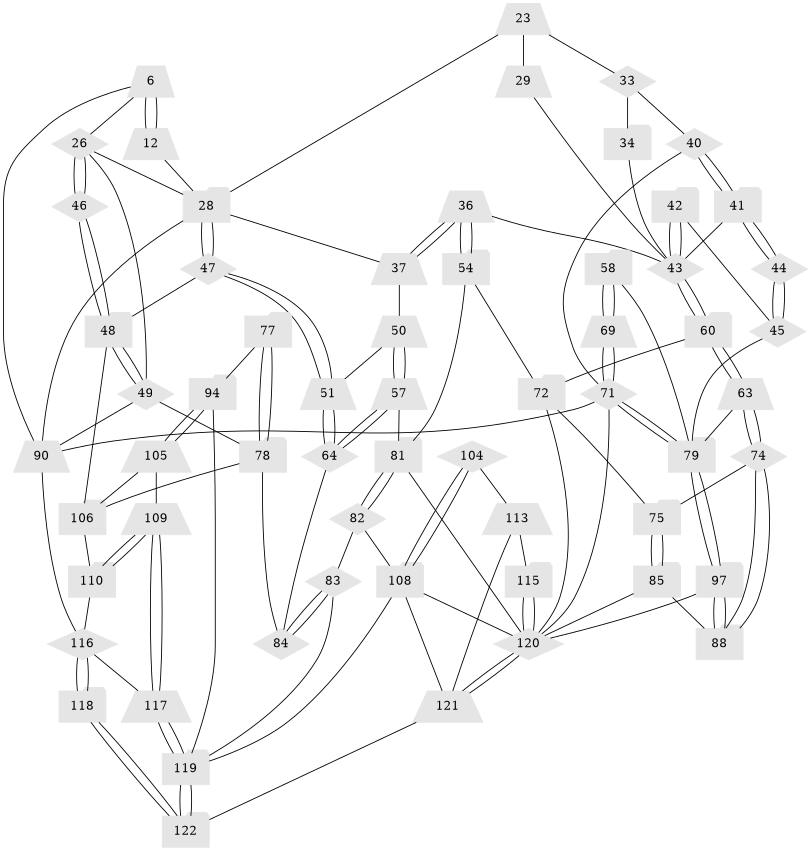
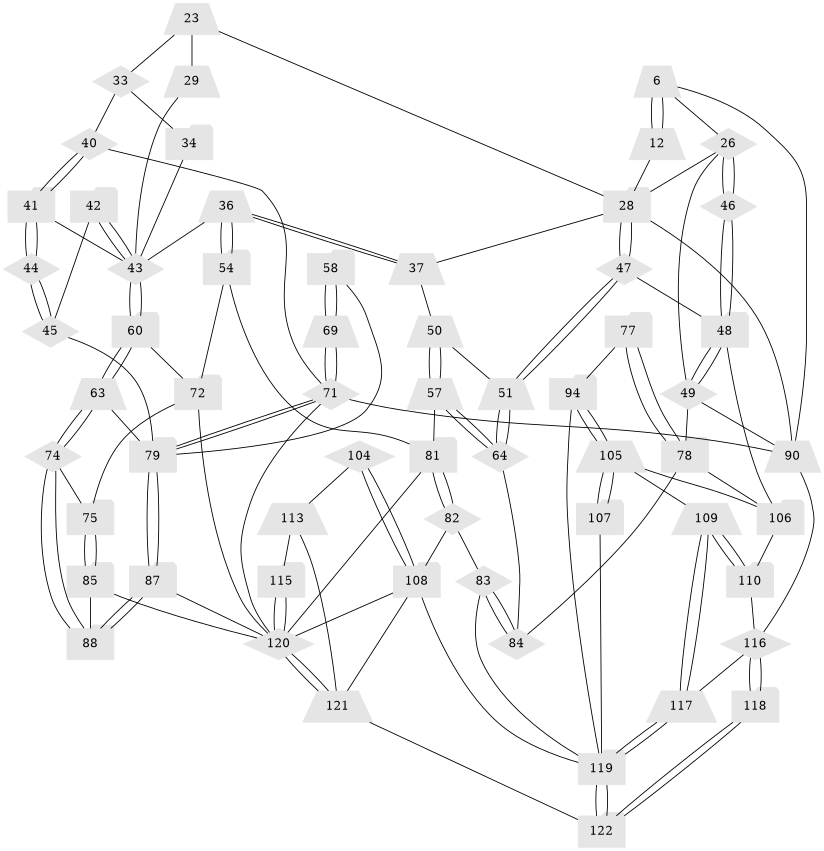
none -> (600, 519)
(720, 582) -> (153, 582)
